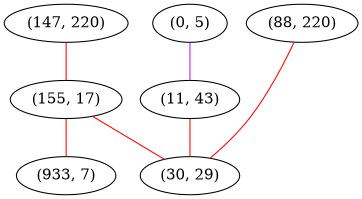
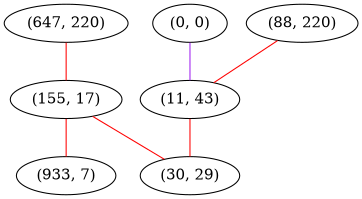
(66, 23) -> (66, 23)
(190, 23) -> (190, 23)
(259, 105) -> (246, 62)
